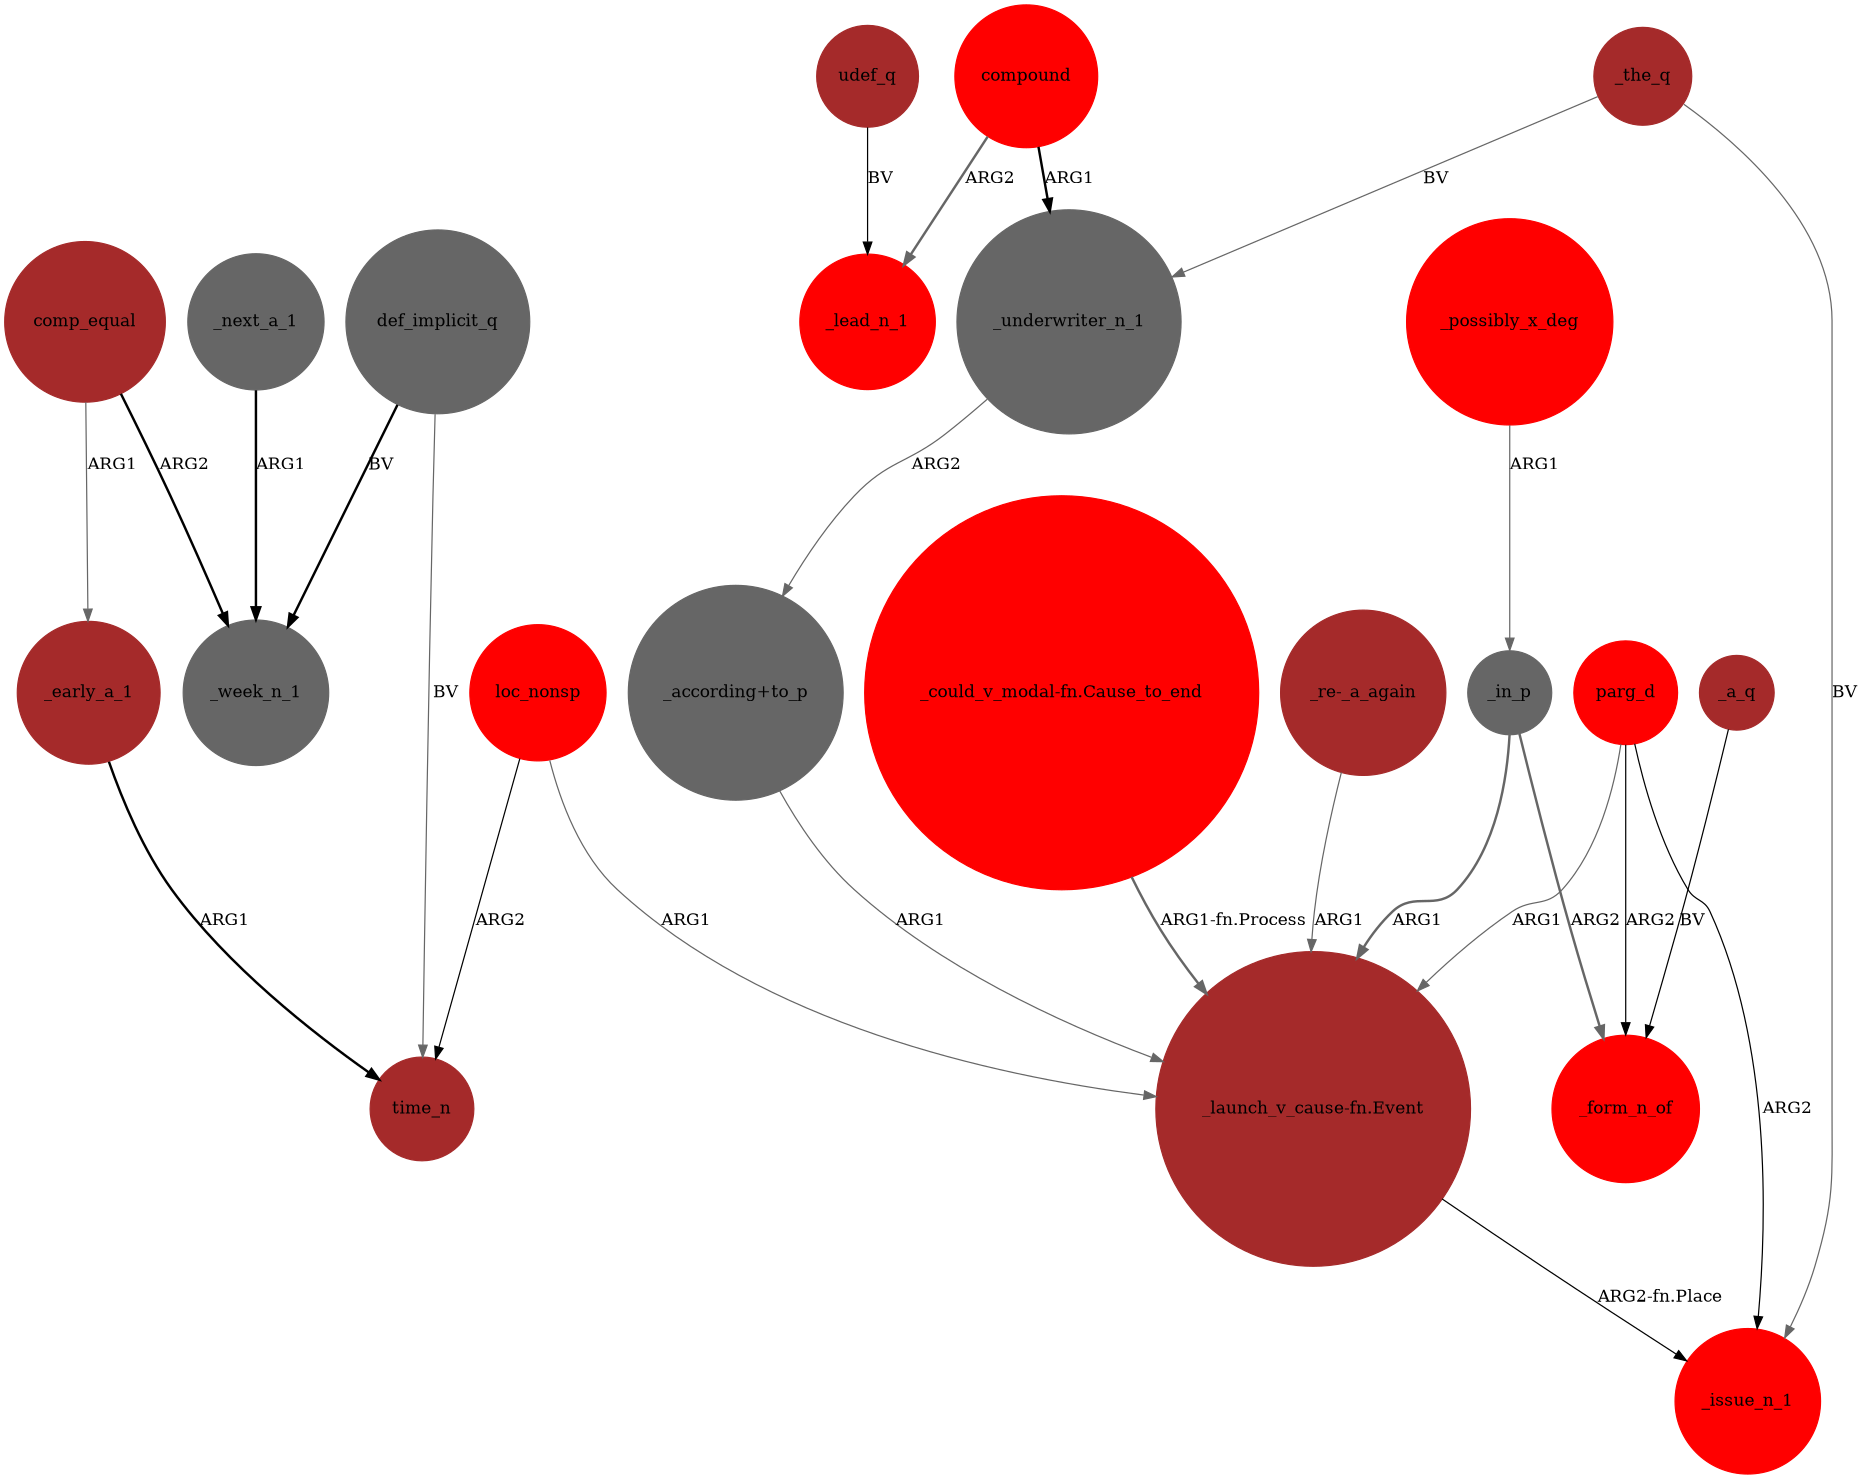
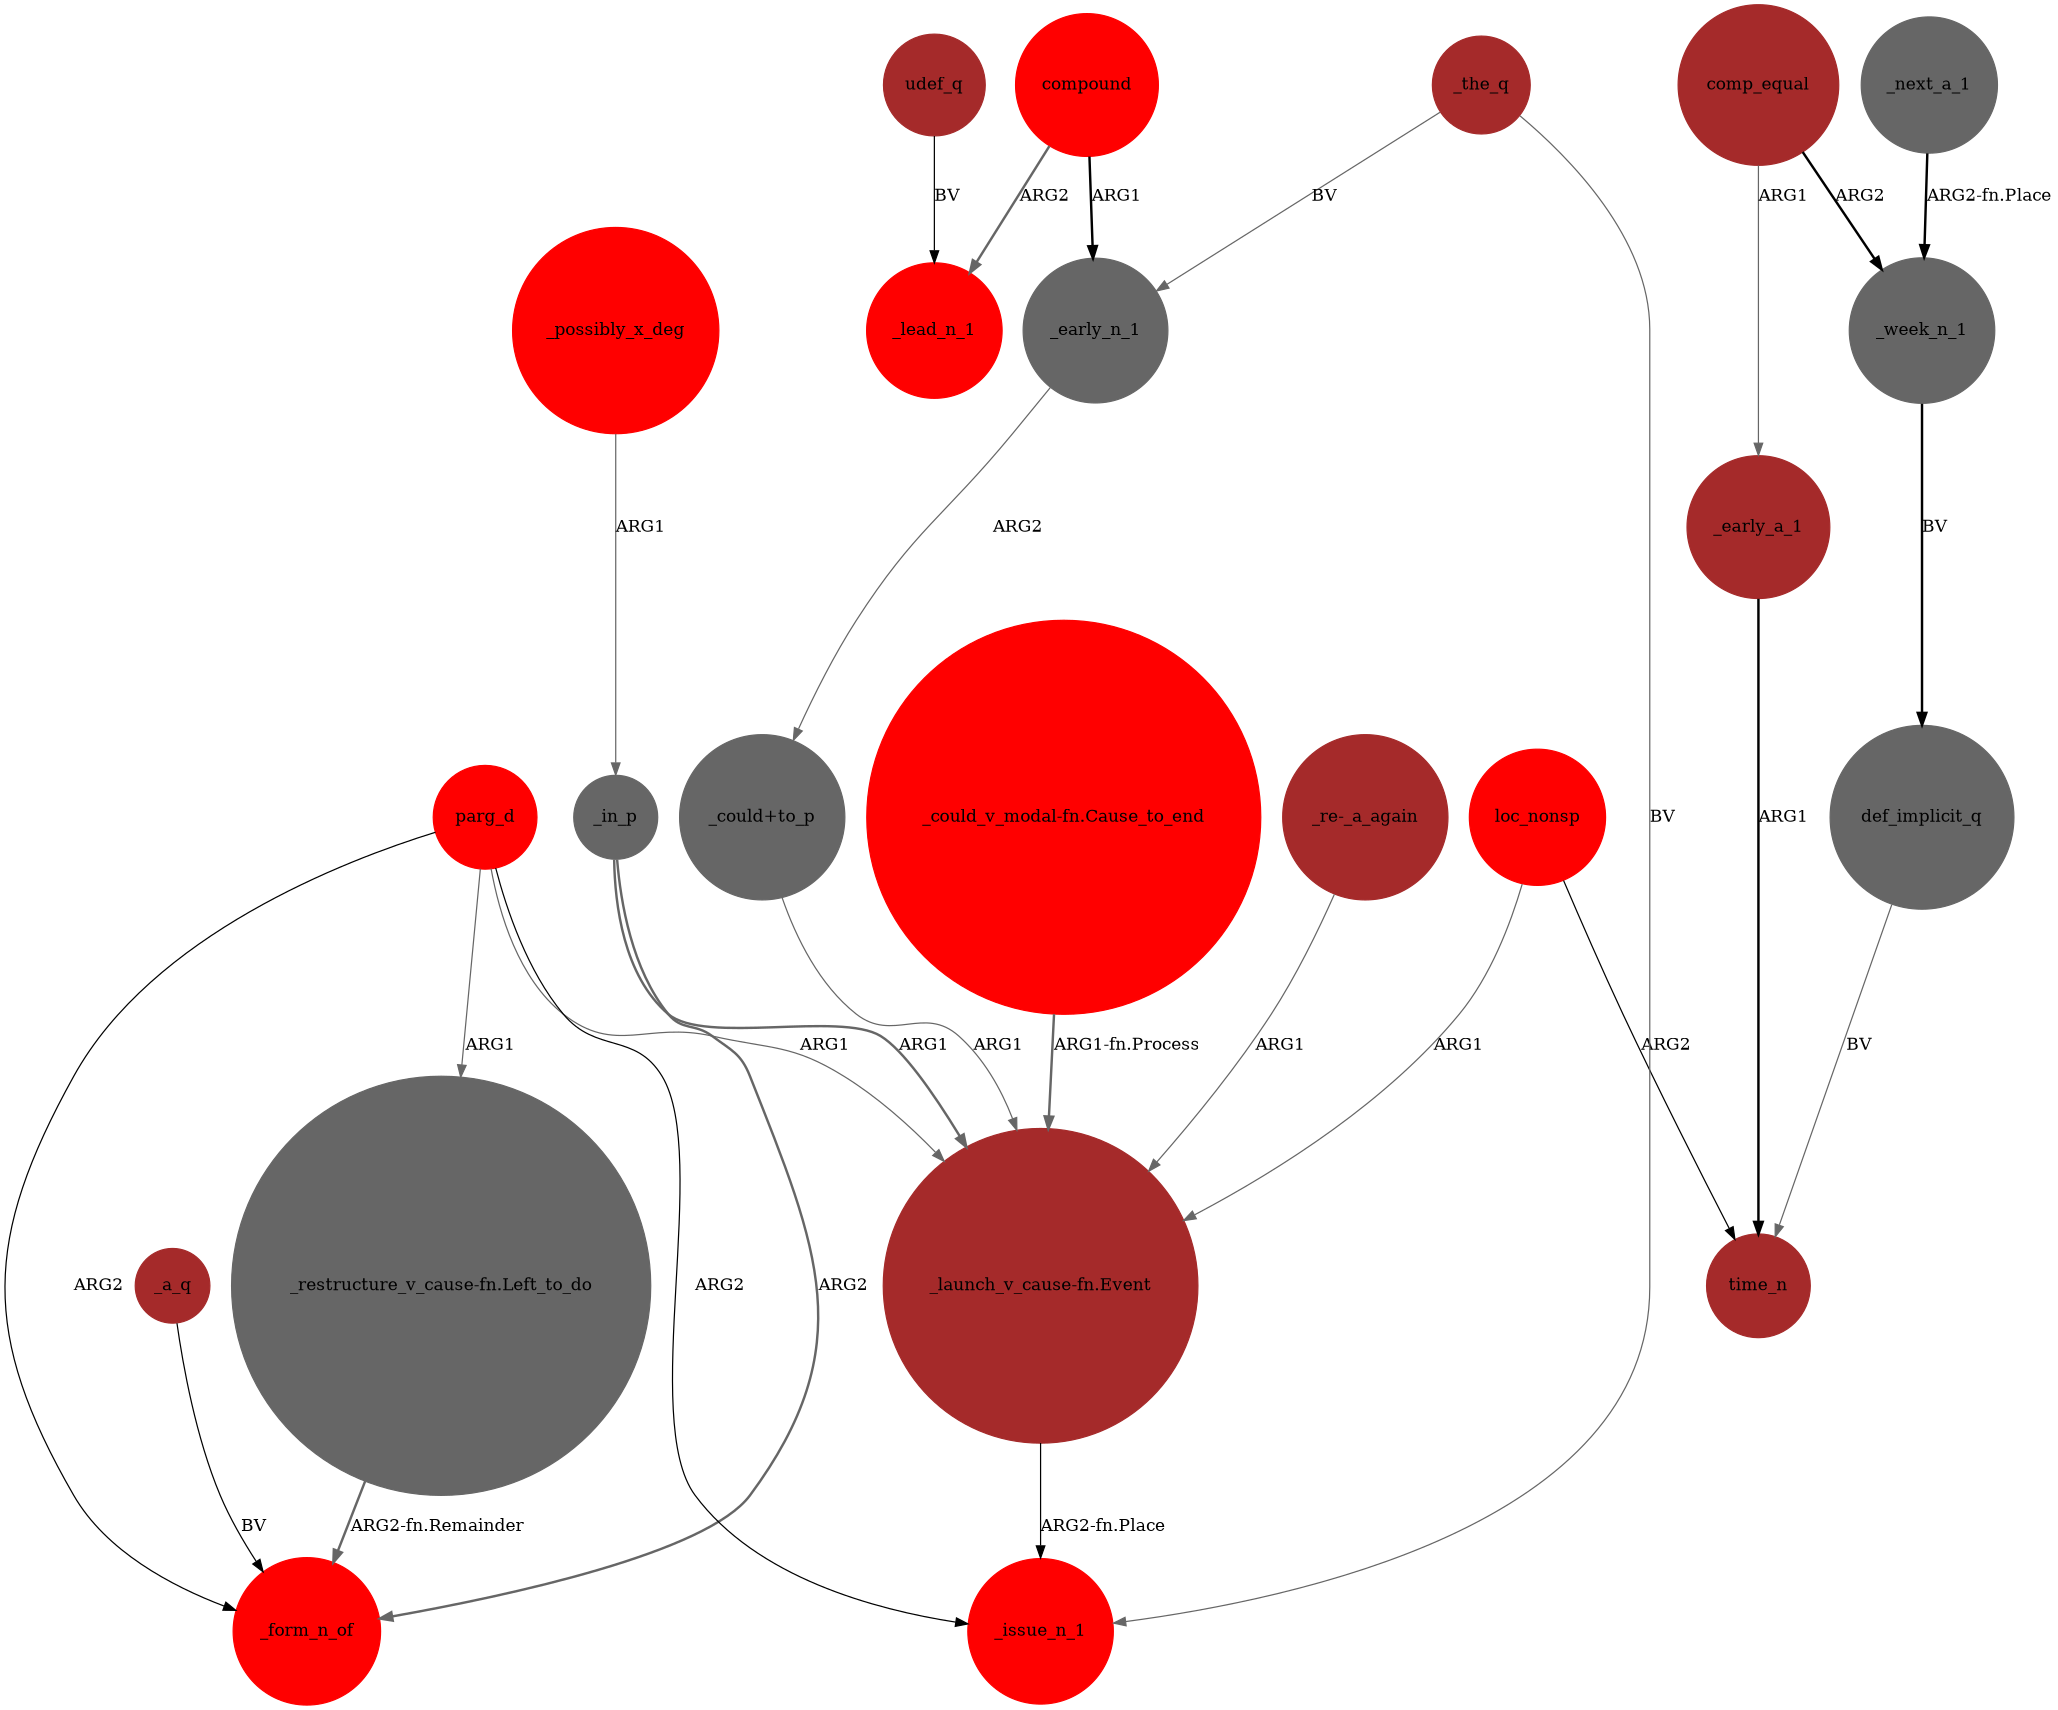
(1069, 322) -> (1096, 331)
(281, 465) -> (1990, 196)
(346, 510) -> (1922, 558)
(736, 693) -> (762, 817)
none -> (441, 1286)
